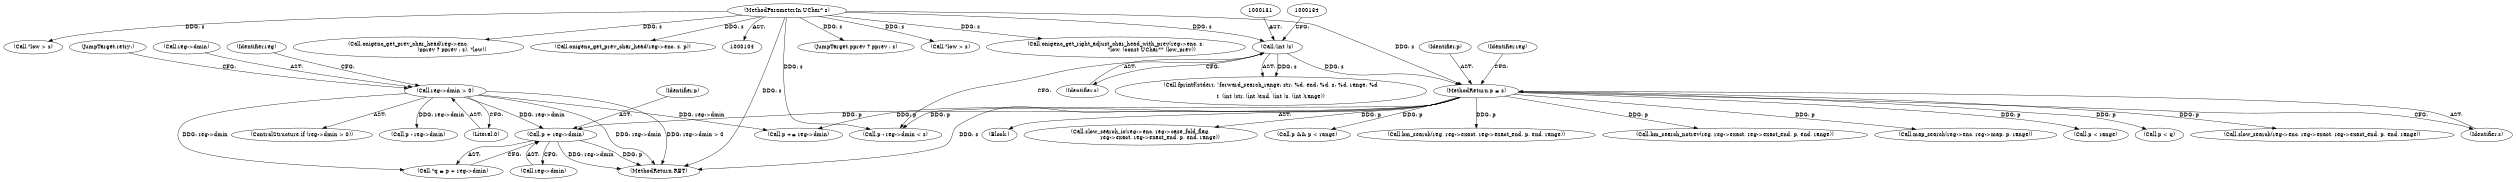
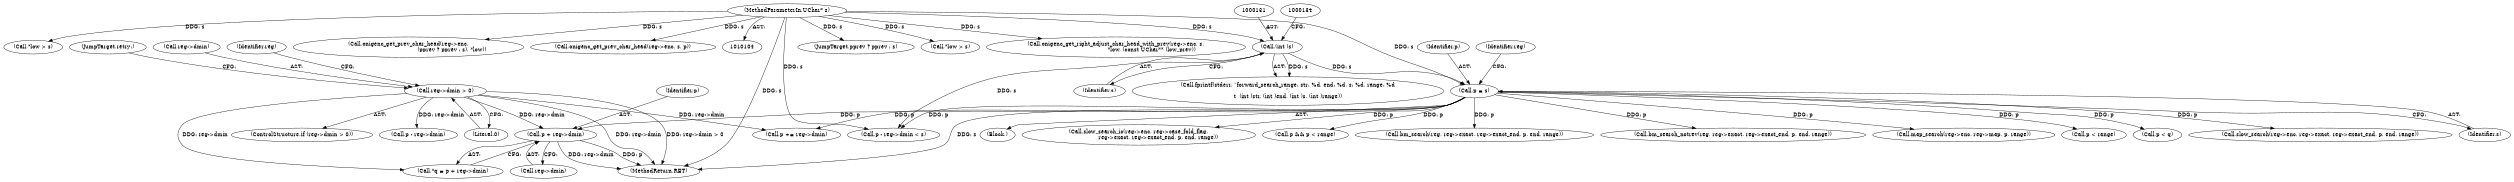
(742, 47) -> (742, 47)
(1045, 91) -> (1007, 91)
(1476, 91) -> (1474, 91)
